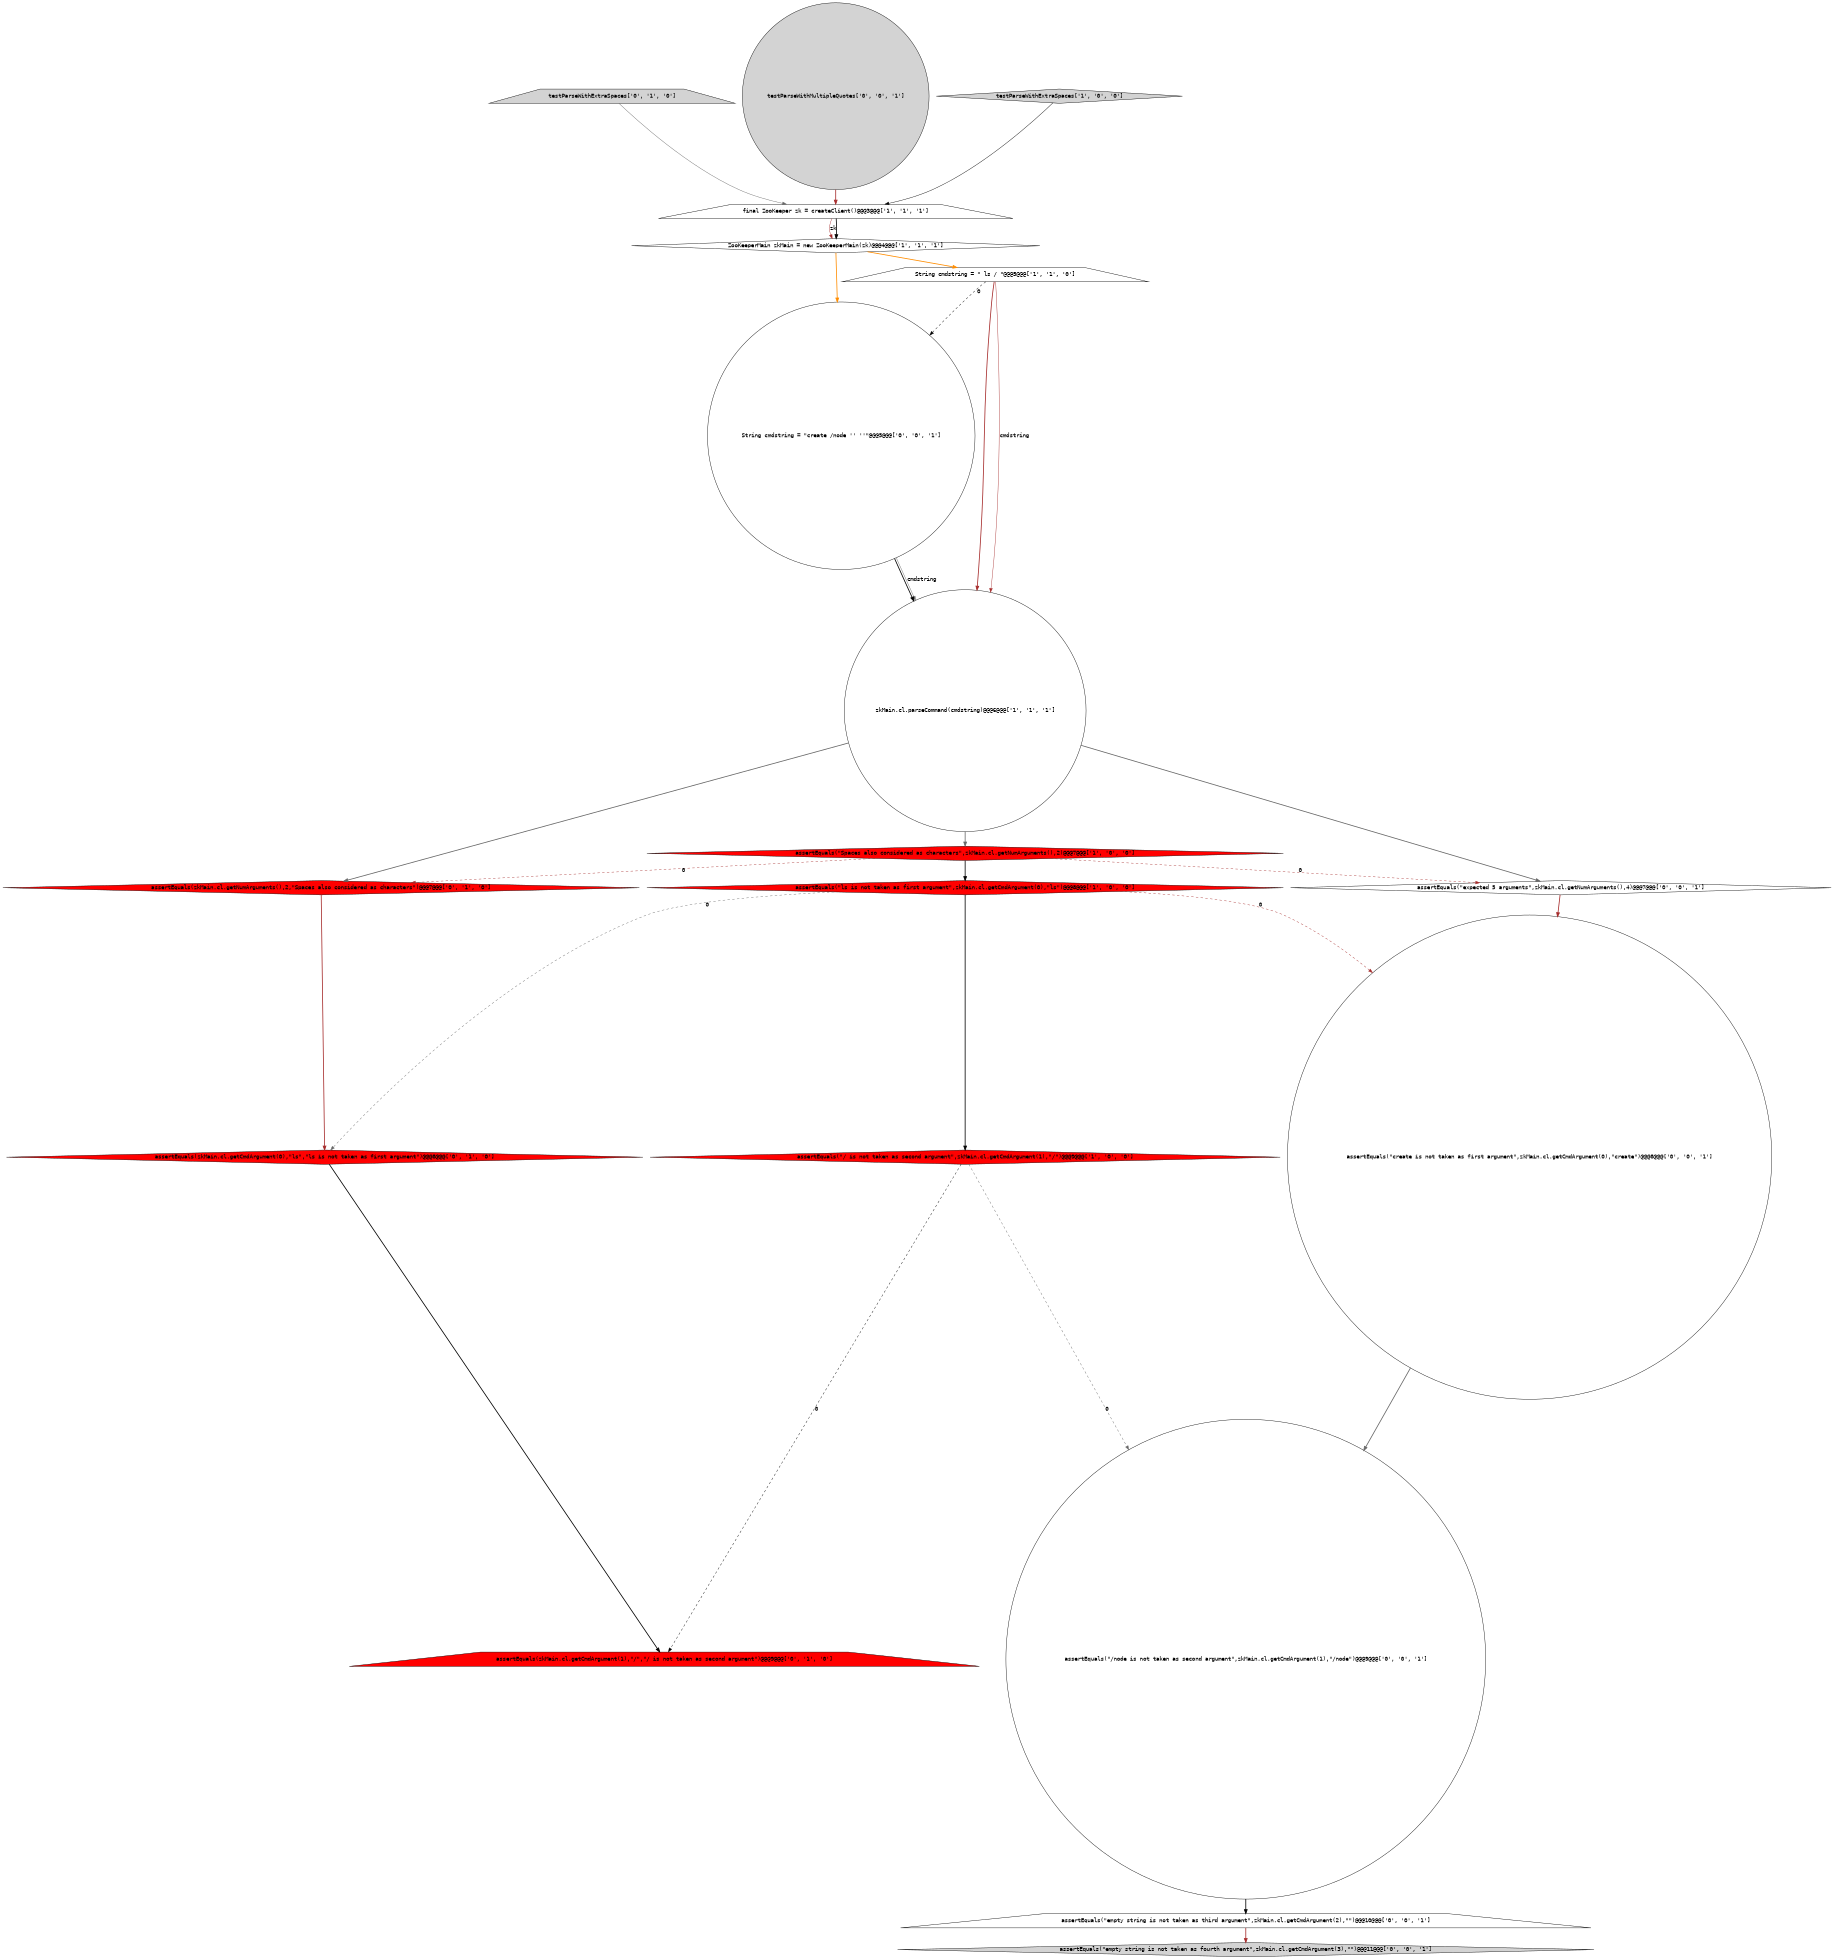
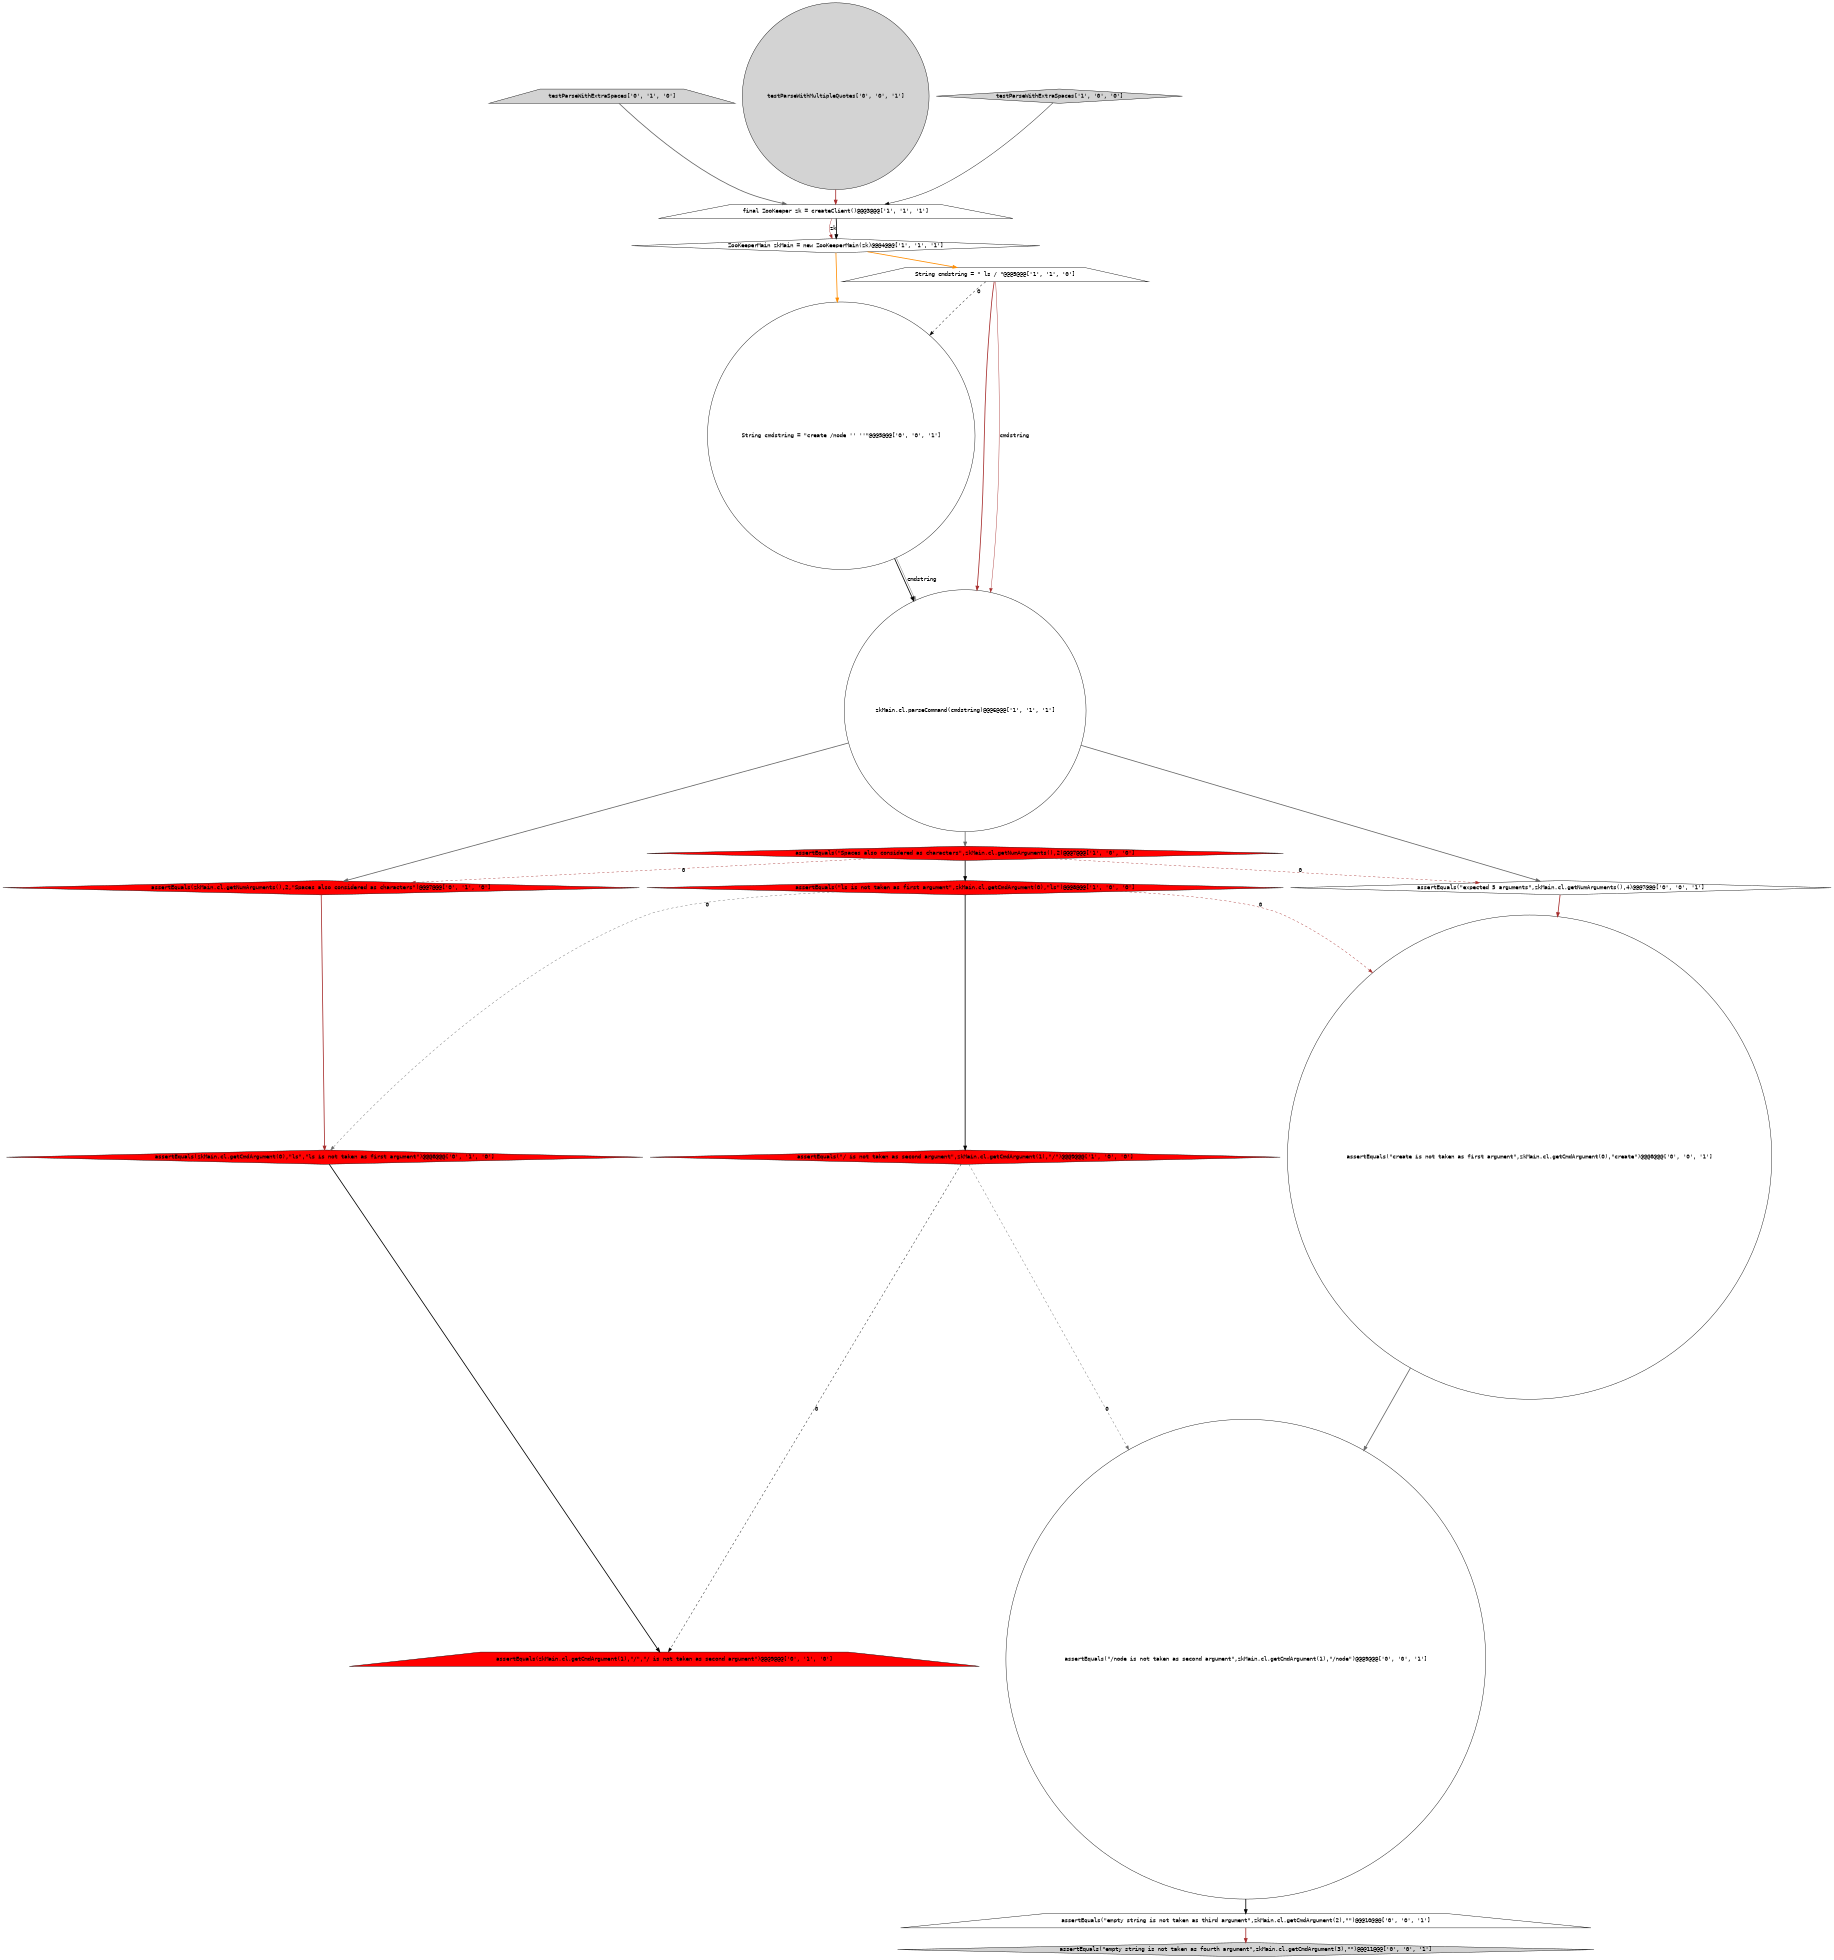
(694, 164) -> (694, 164)
